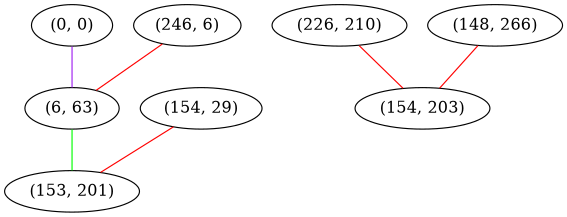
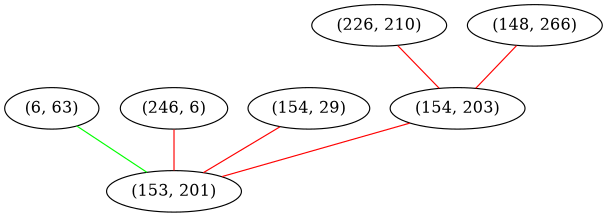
(72, 25) -> none
(129, 67) -> (174, 150)
none -> (316, 150)
